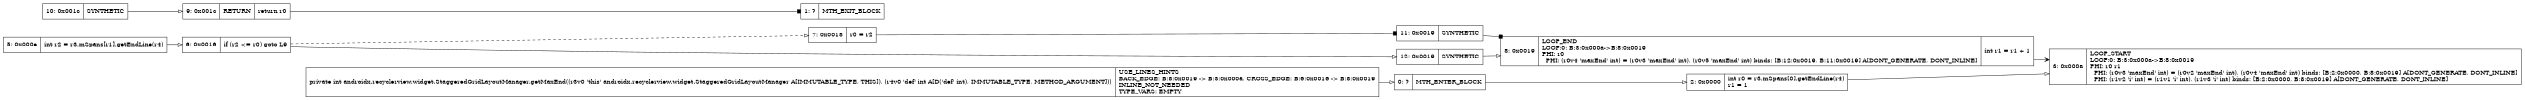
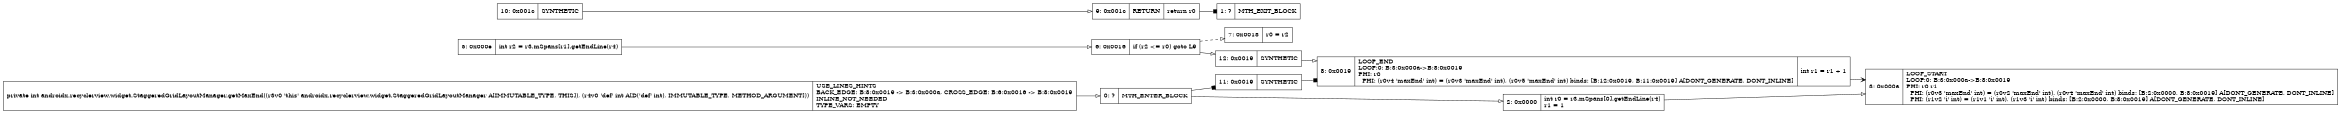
(1134, 34) -> (1201, 89)
